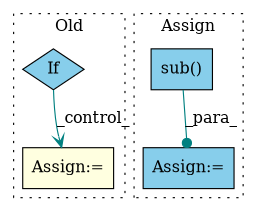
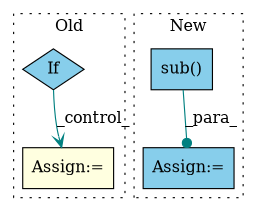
(189, 27) -> (189, 27)
